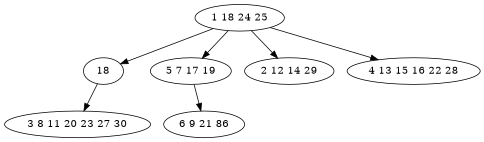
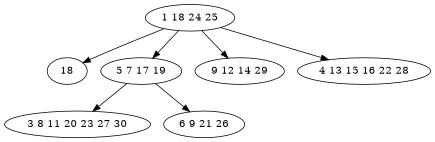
(289, 71) -> (240, 71)
(92, 94) -> (113, 95)
(204, 124) -> (204, 124)
